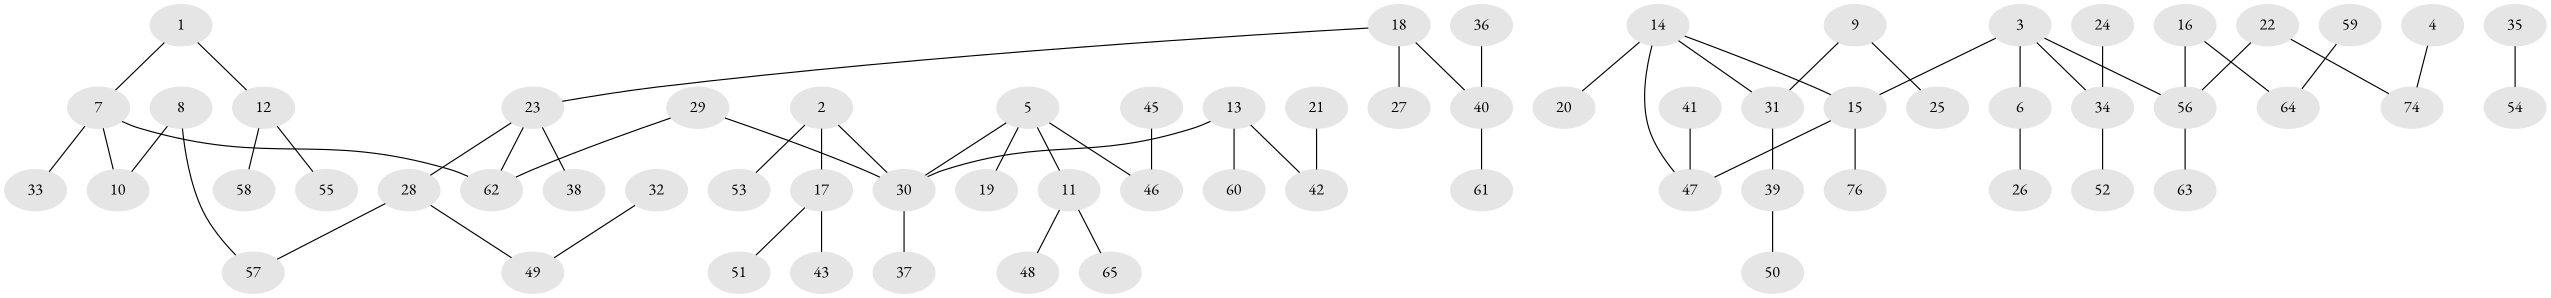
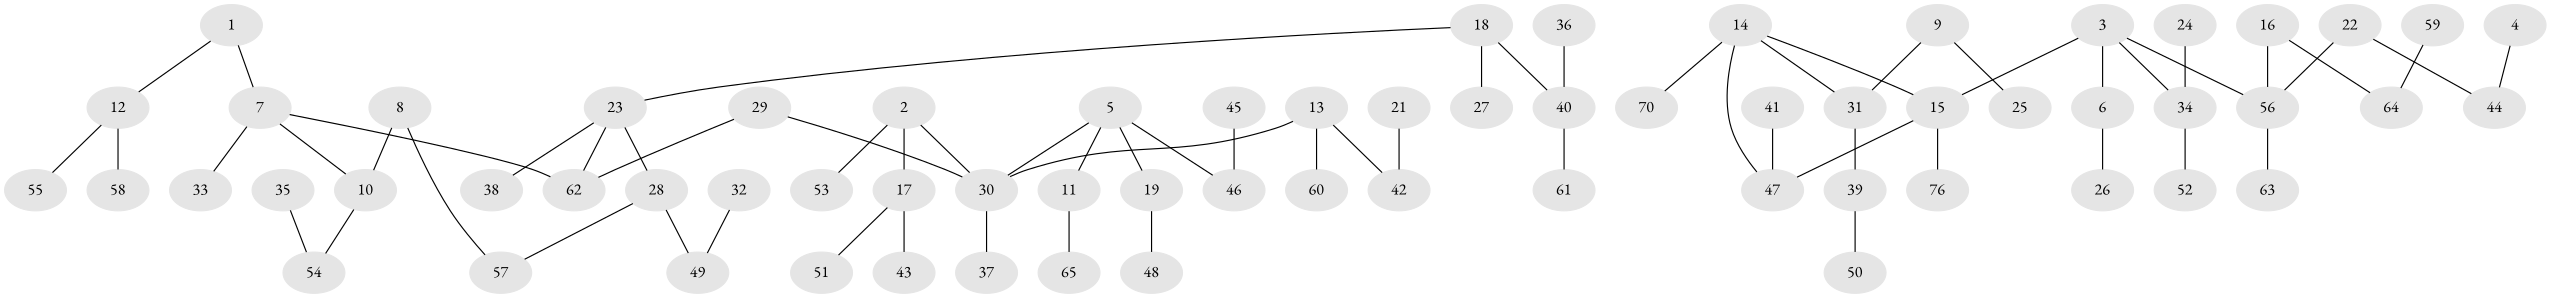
(1564, 108) -> (1647, 108)
(2412, 108) -> (2494, 108)
none -> (340, 231)
(1048, 232) -> (1152, 232)
